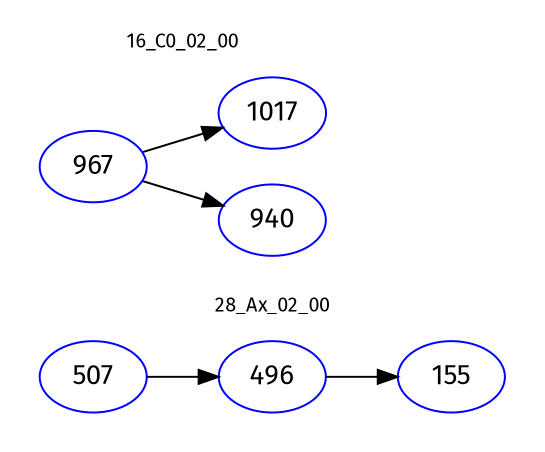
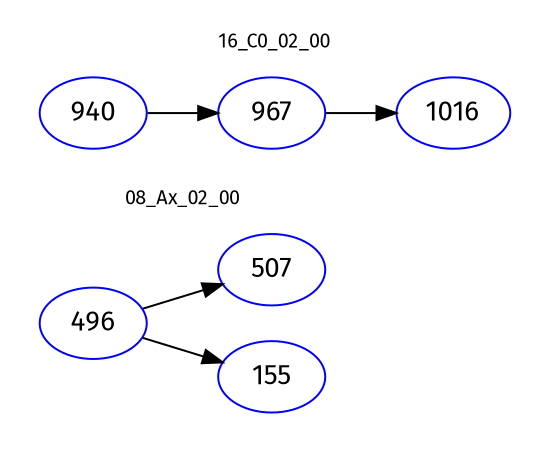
(272, 113) -> (453, 113)
(173, 190) -> (173, 113)
(272, 306) -> (182, 199)
(172, 377) -> (173, 299)
